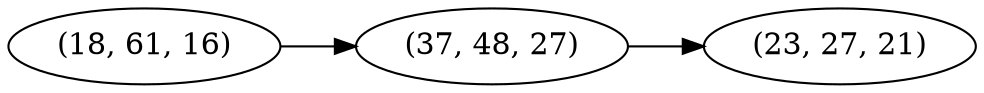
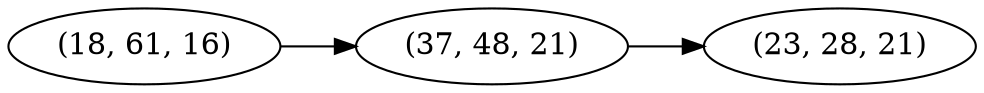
(492, 46) -> (492, 46)
(840, 46) -> (840, 46)
